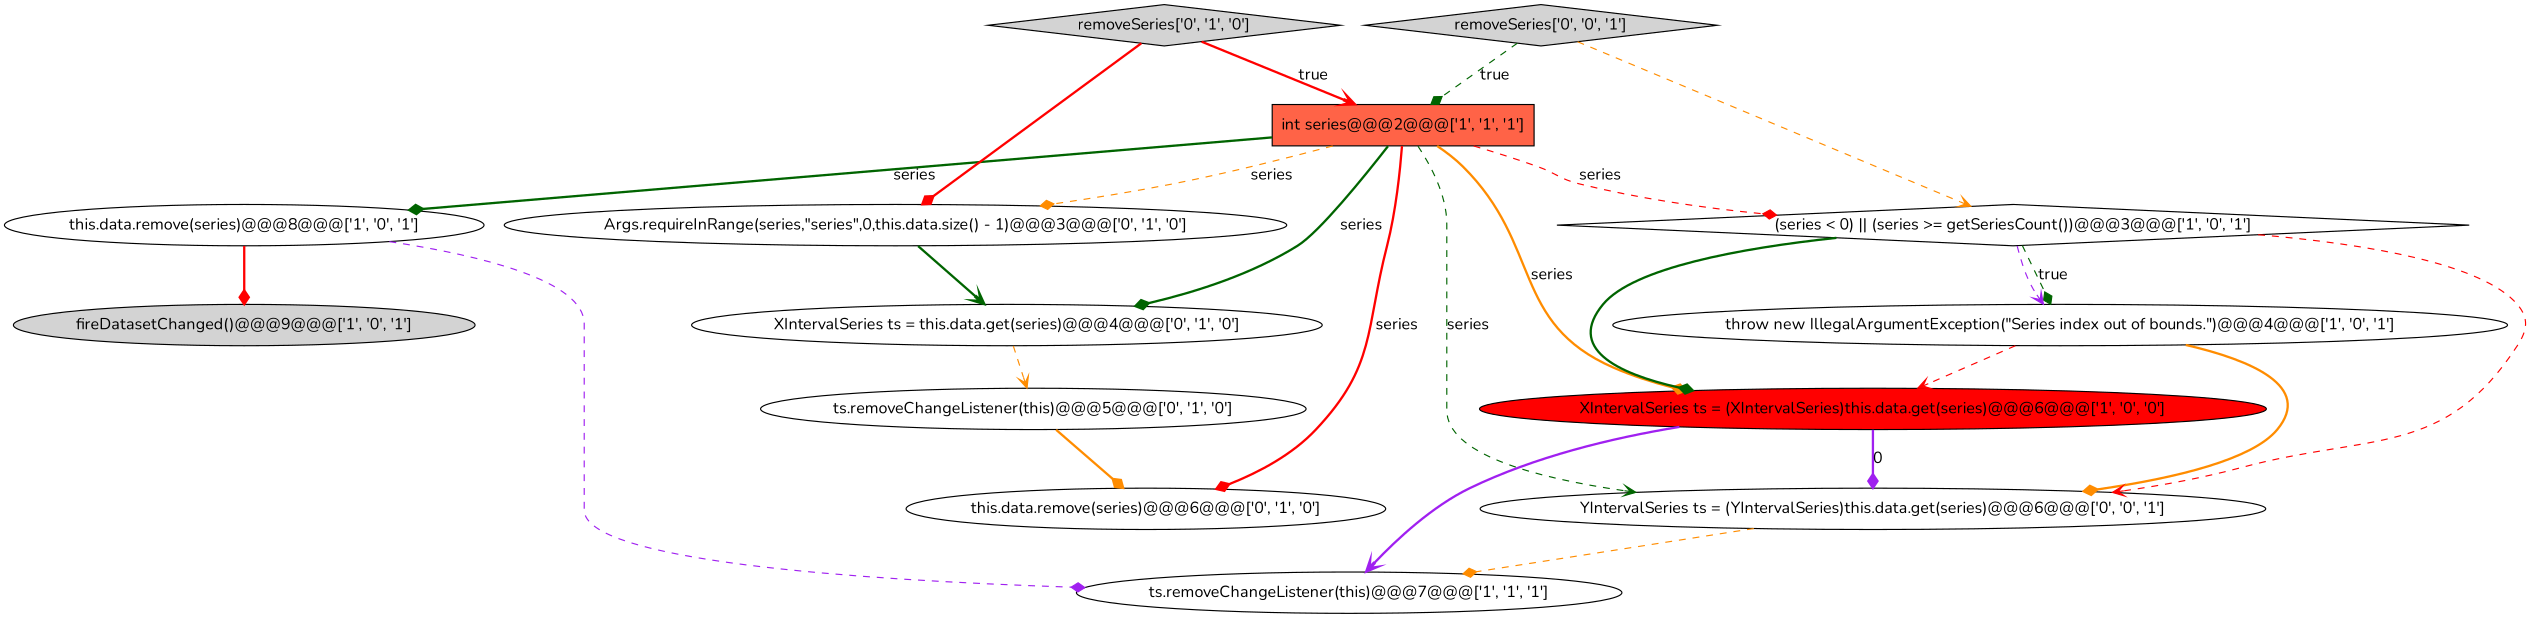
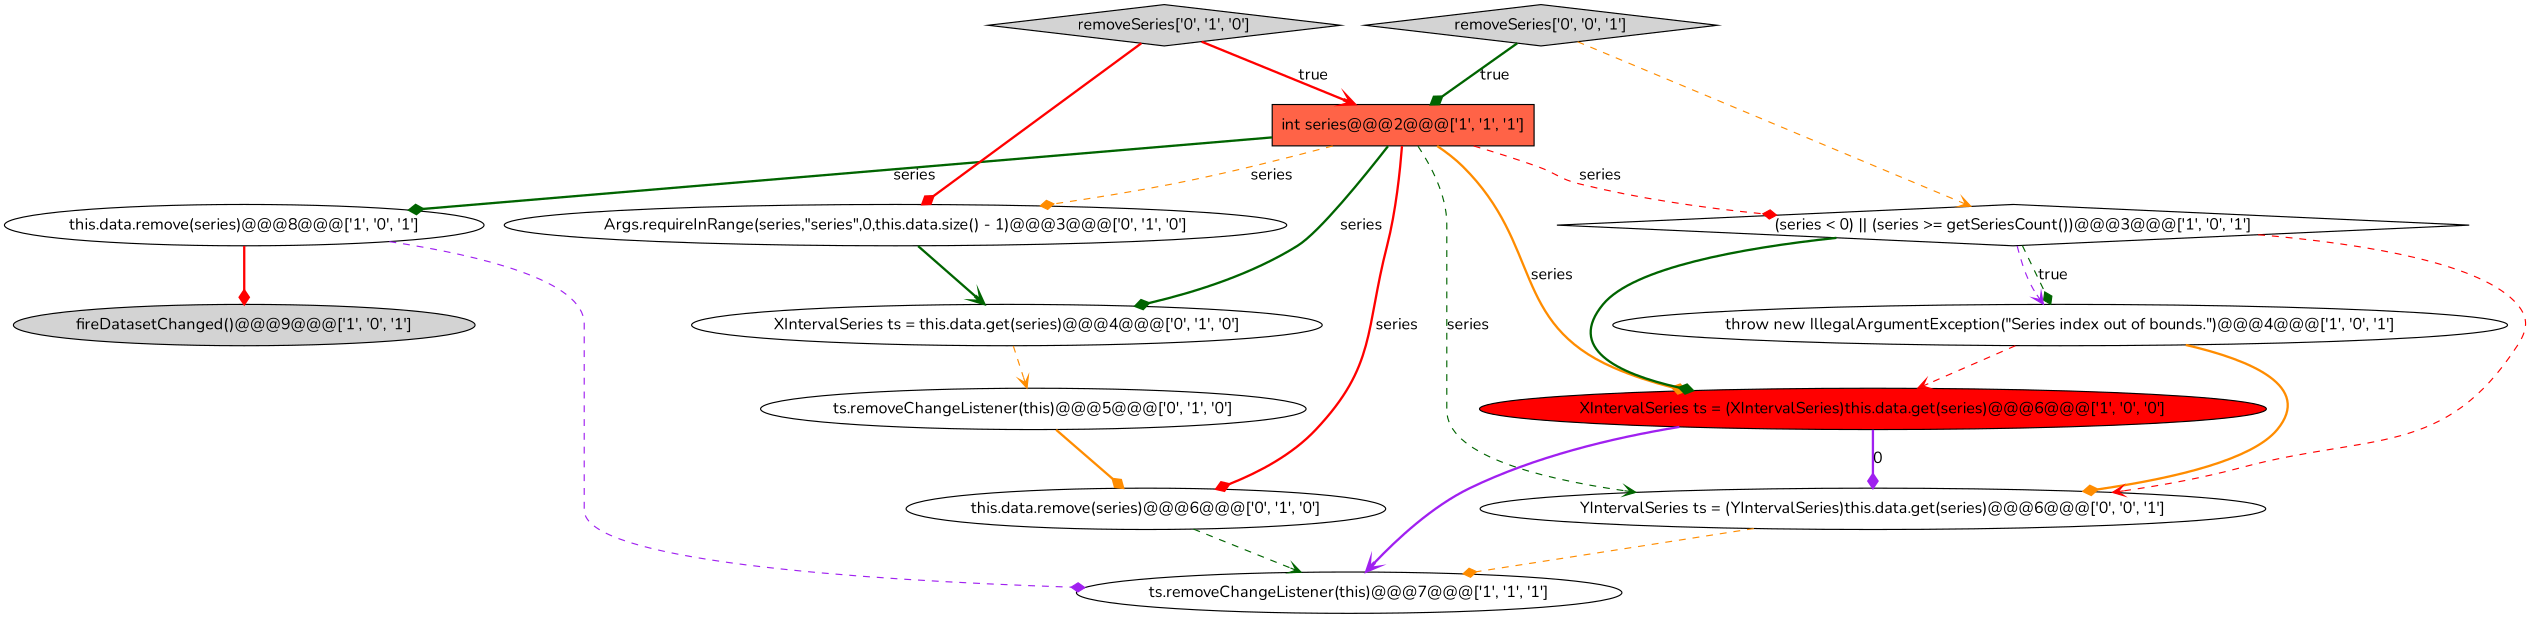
(1480, 70) -> (1480, 70)
none -> (1242, 548)
